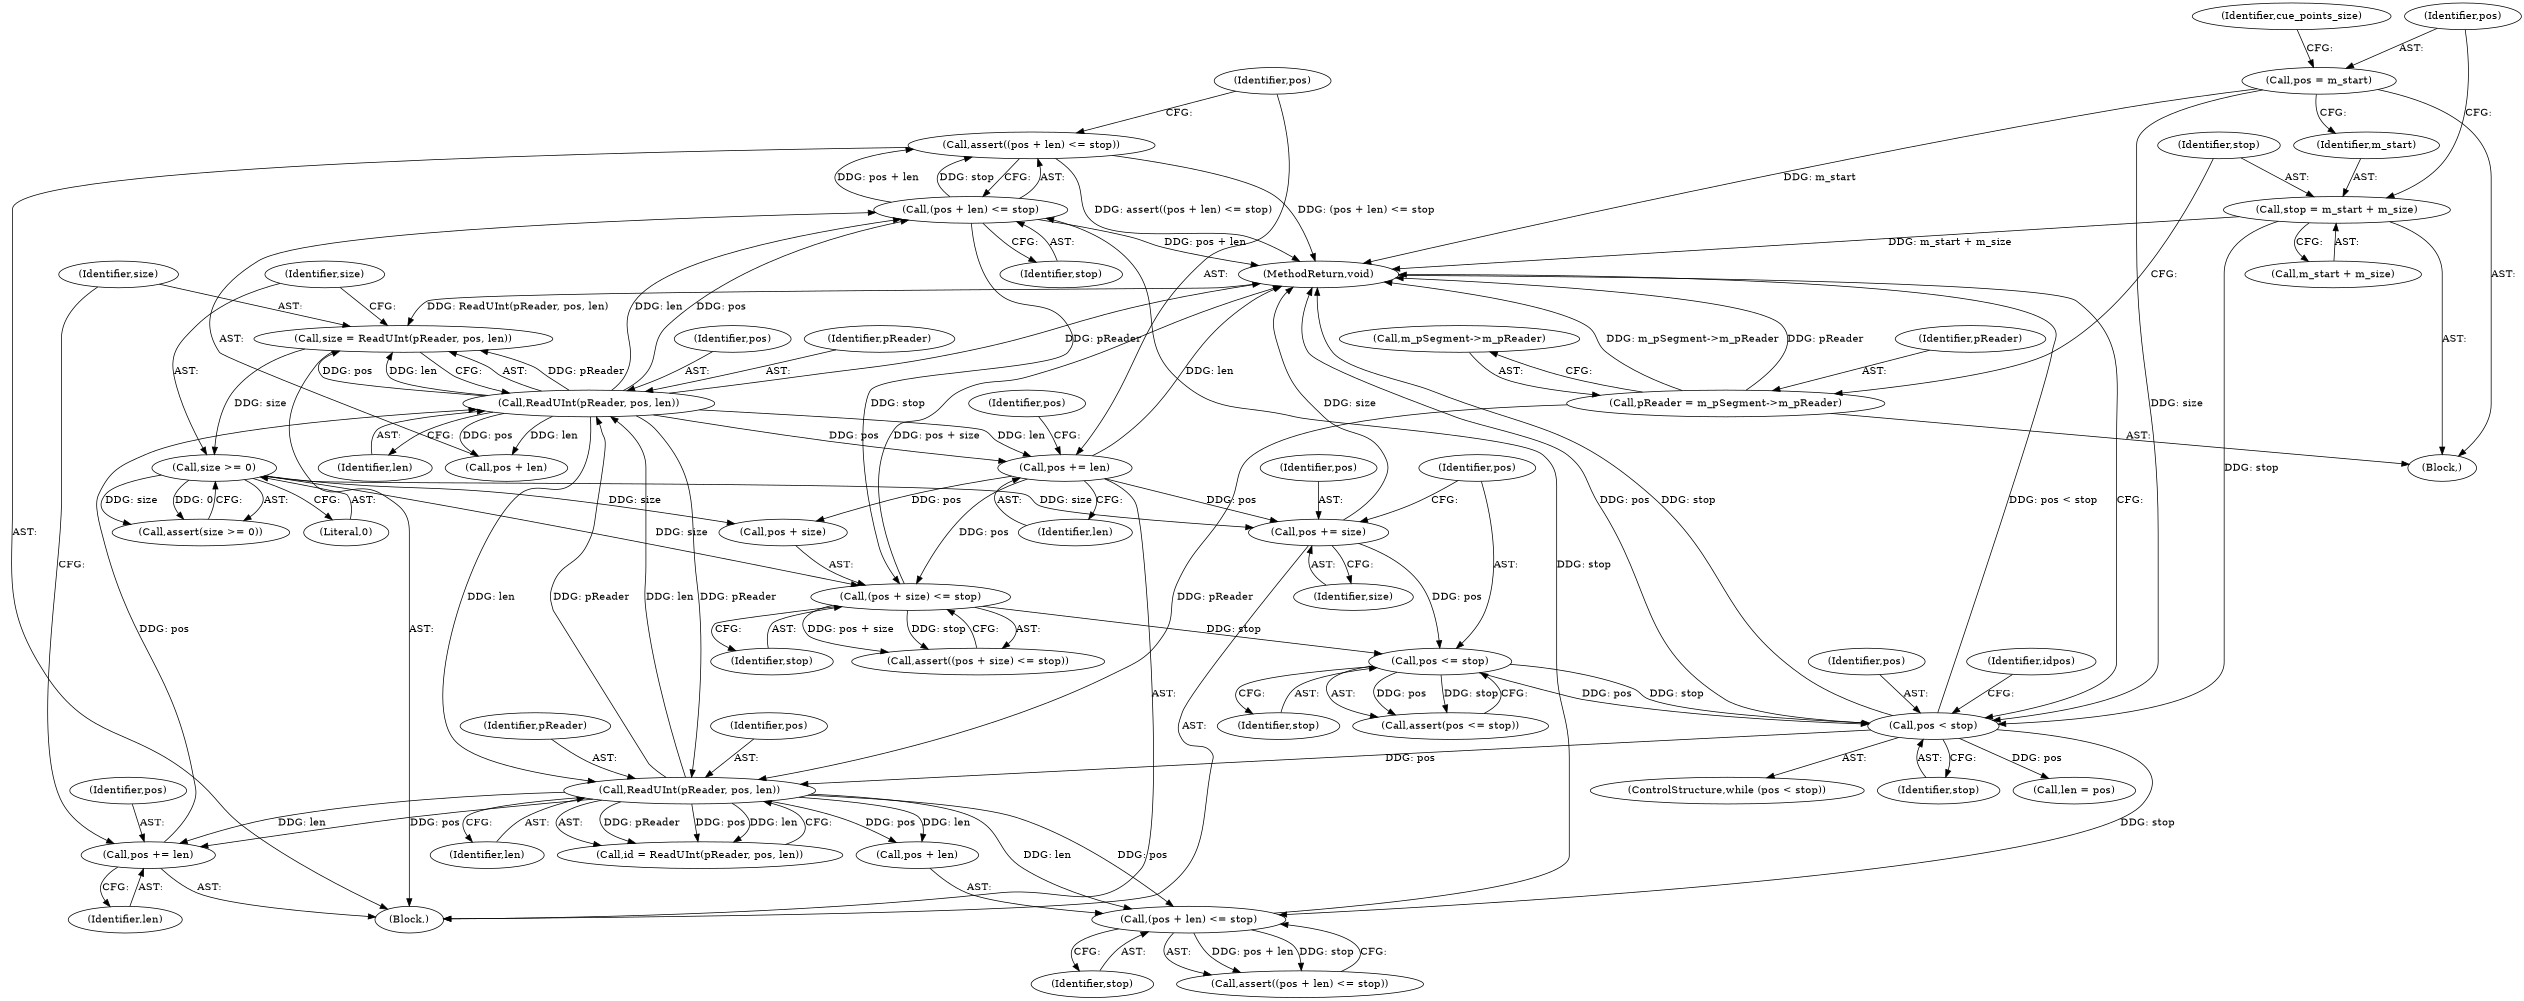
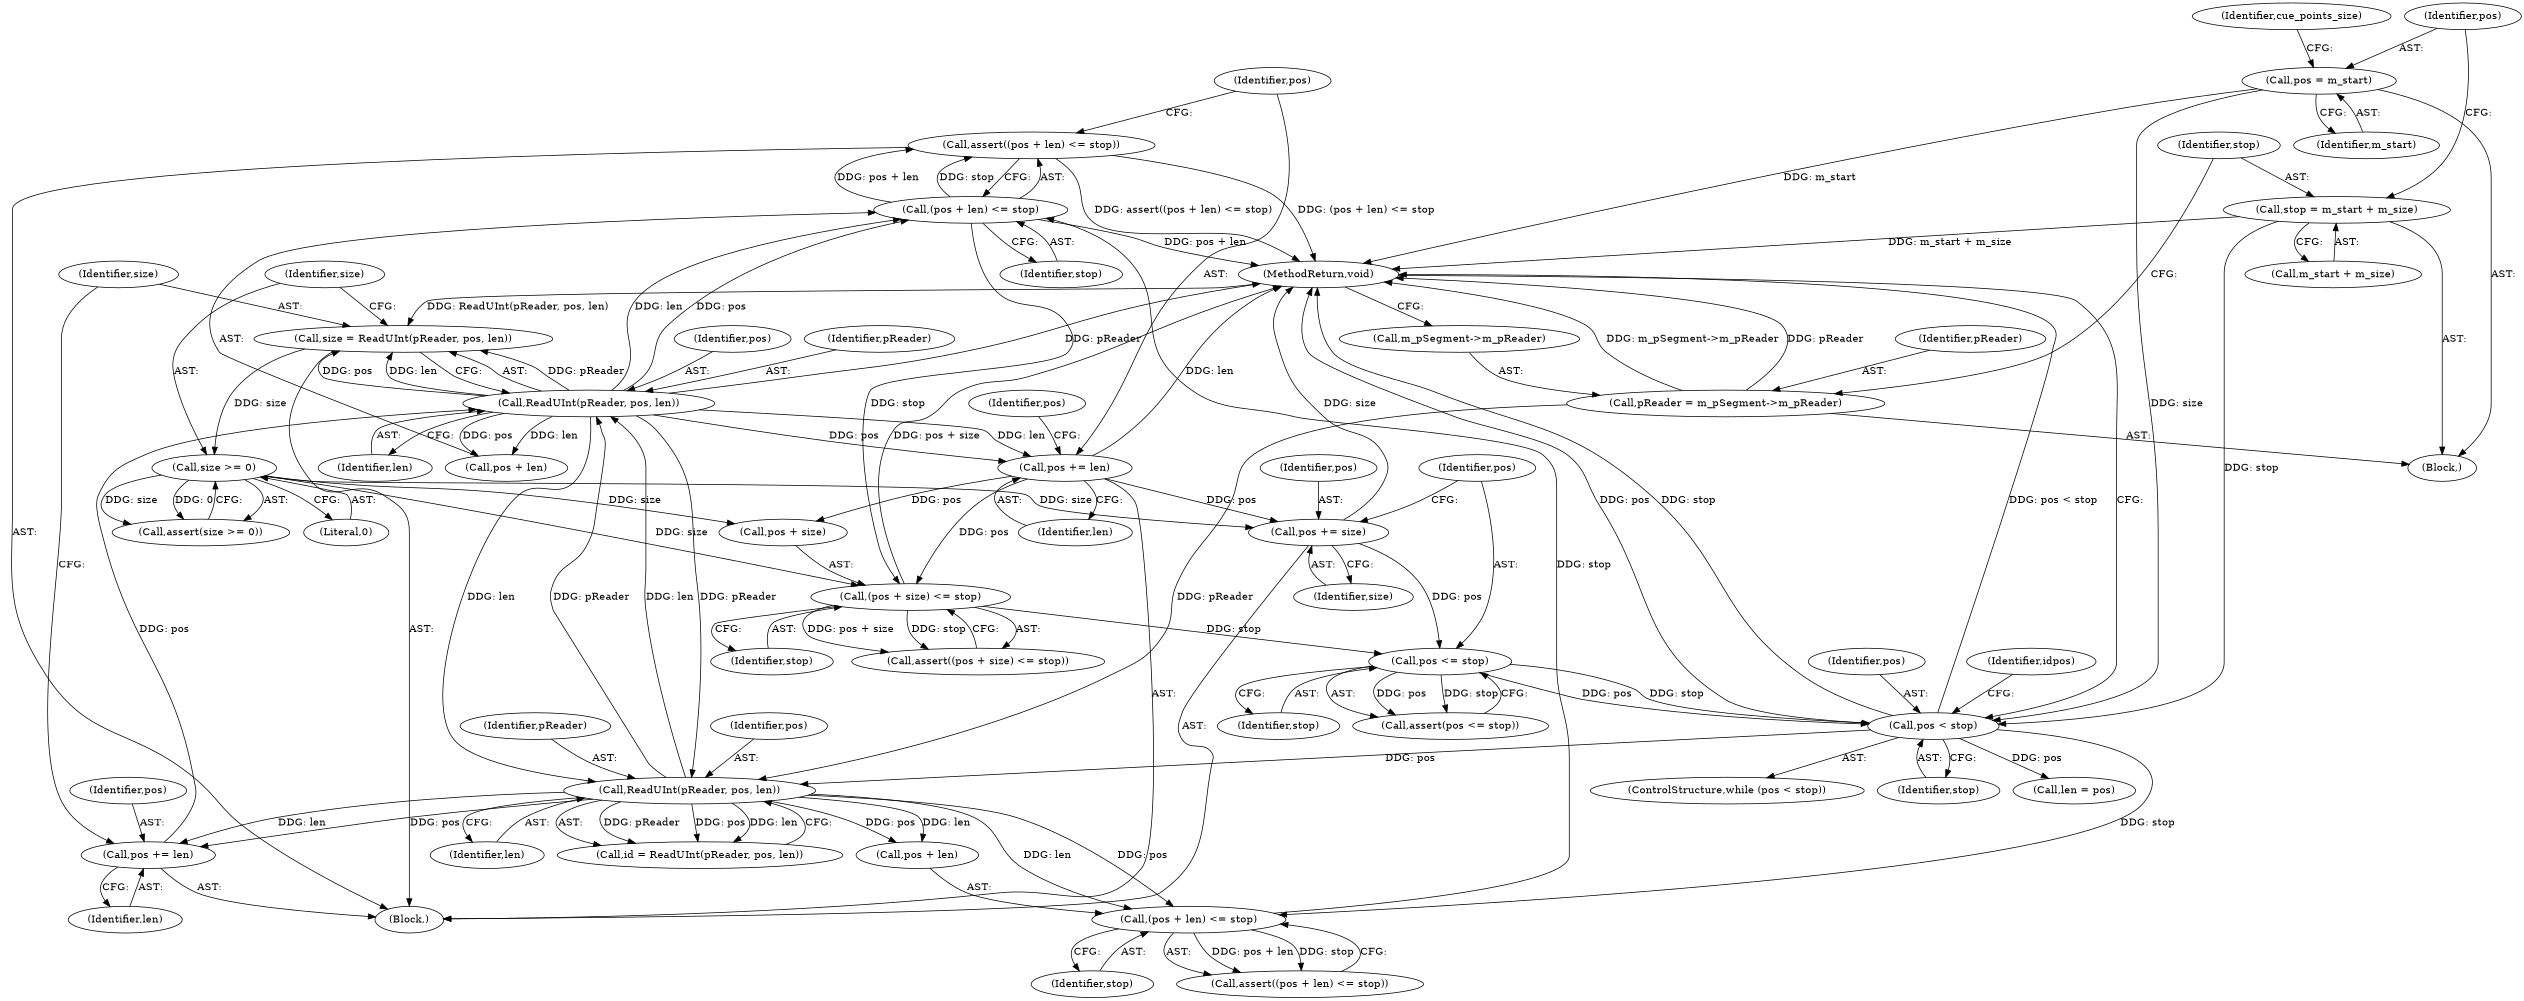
(2353, 174) -> (2355, 114)
(1569, 378) -> (1385, 305)
